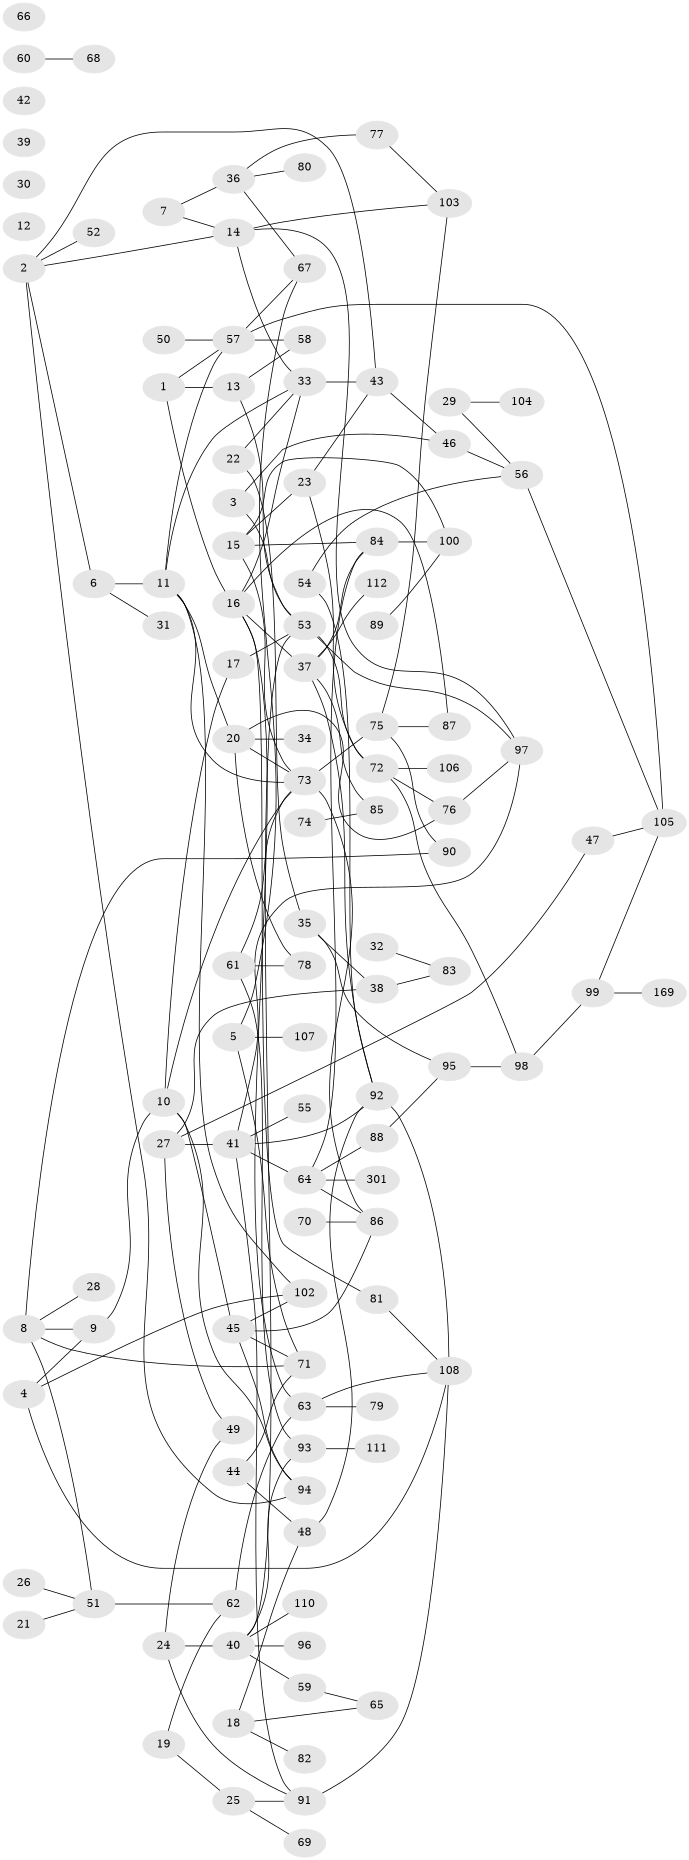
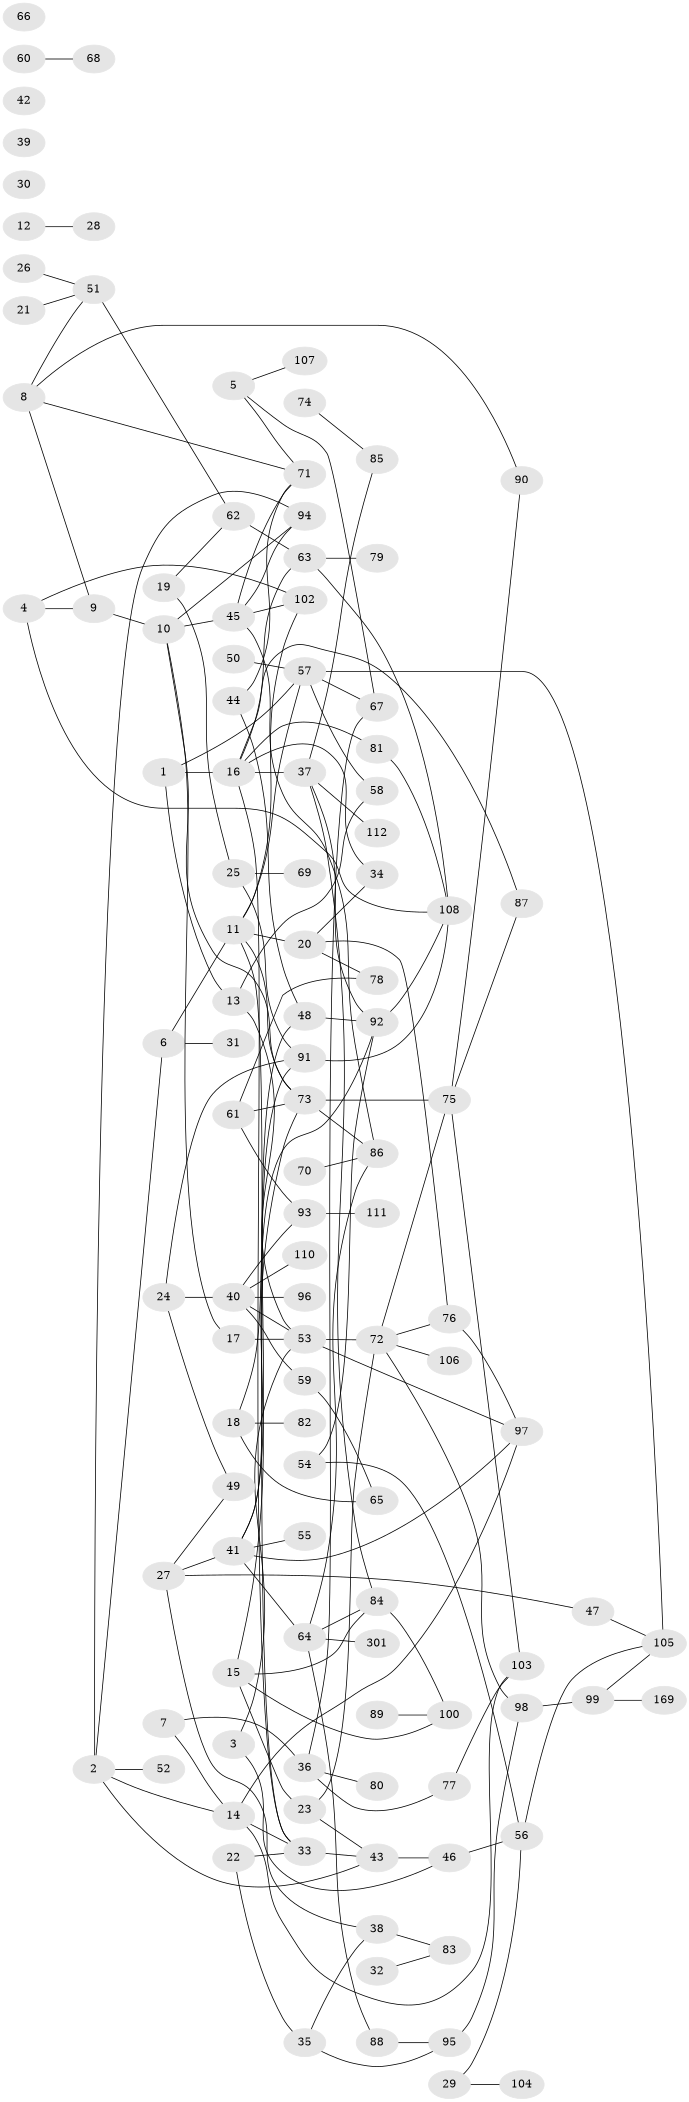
(269, 760) -> none
none -> (340, 767)
none -> (413, 1220)
(59, 1308) -> (59, 227)
